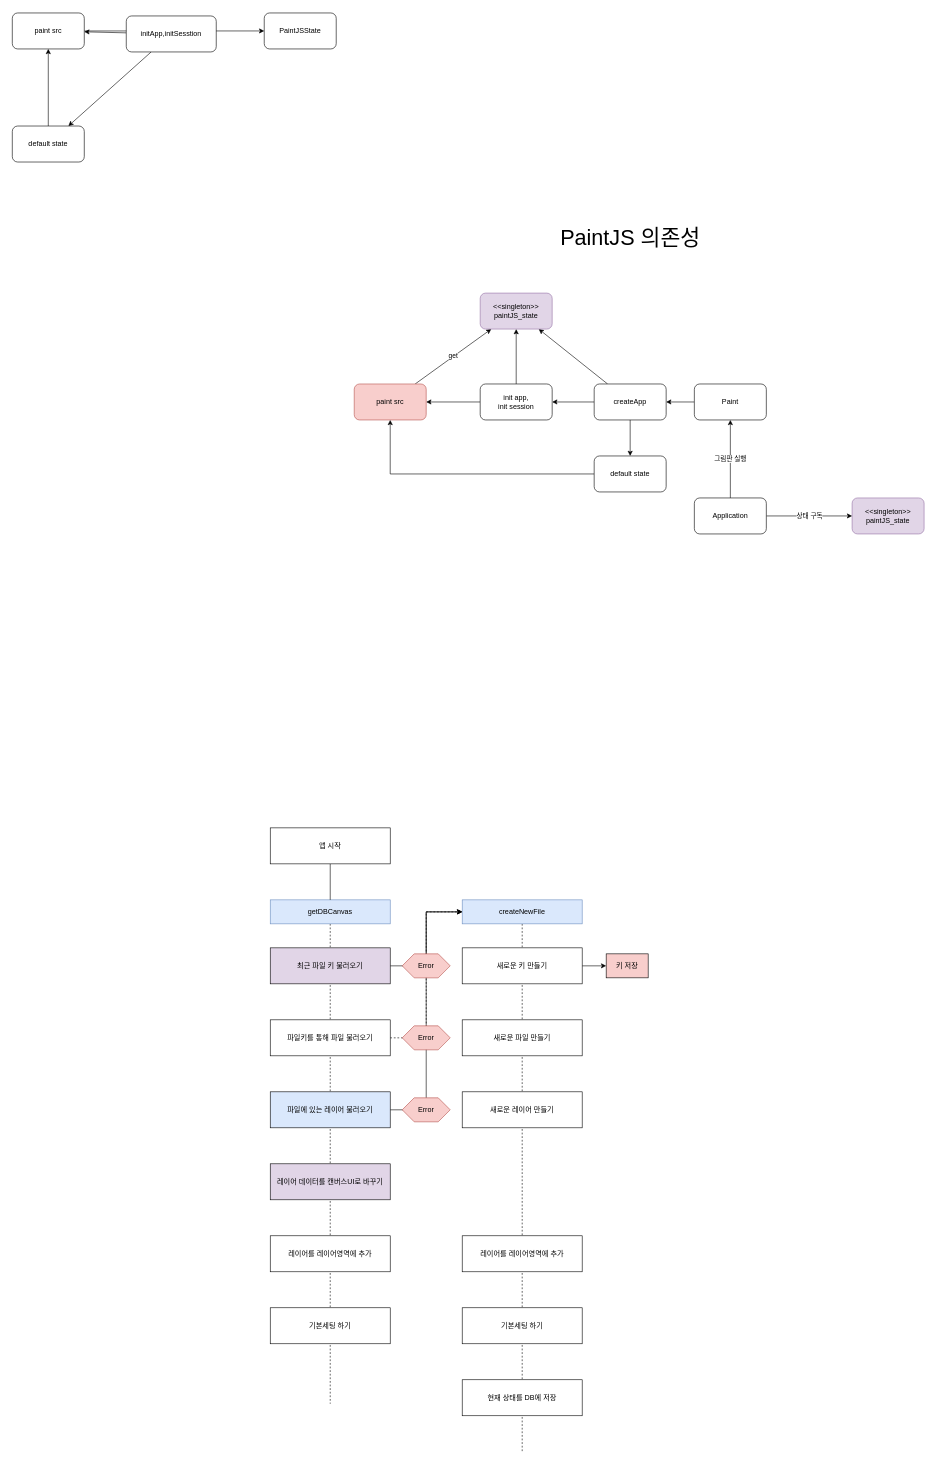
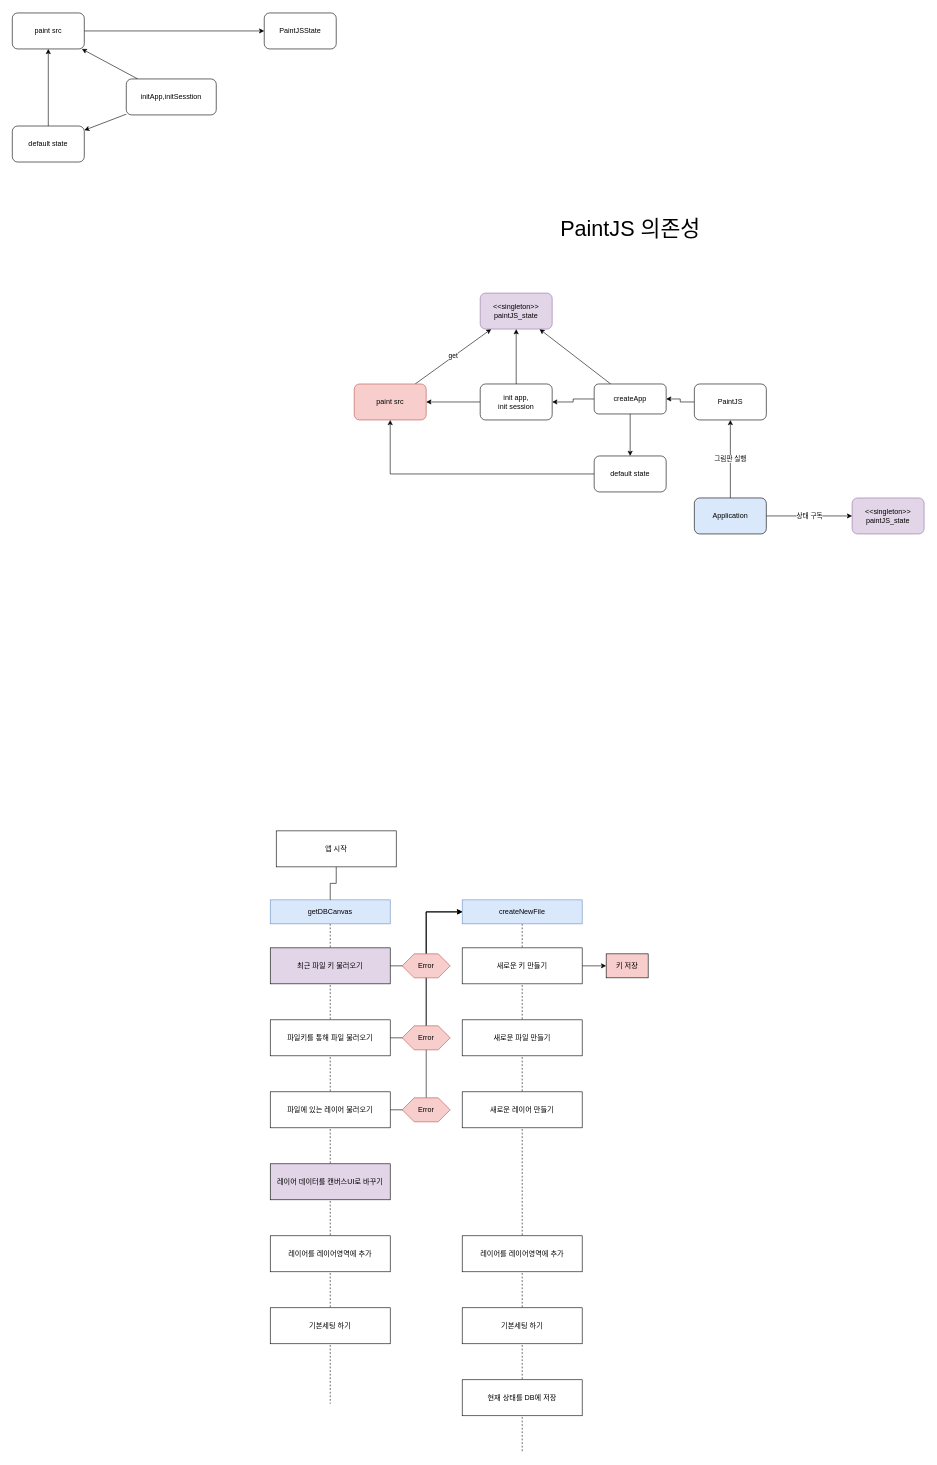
(171, 34) -> (171, 97)
(630, 237) -> (630, 228)
(630, 402) -> (630, 399)
(731, 402) -> (731, 402)
(731, 516) -> (731, 516)
(330, 846) -> (336, 849)
(396, 1038) -> (396, 1038)
(330, 1110) -> (330, 1110)
